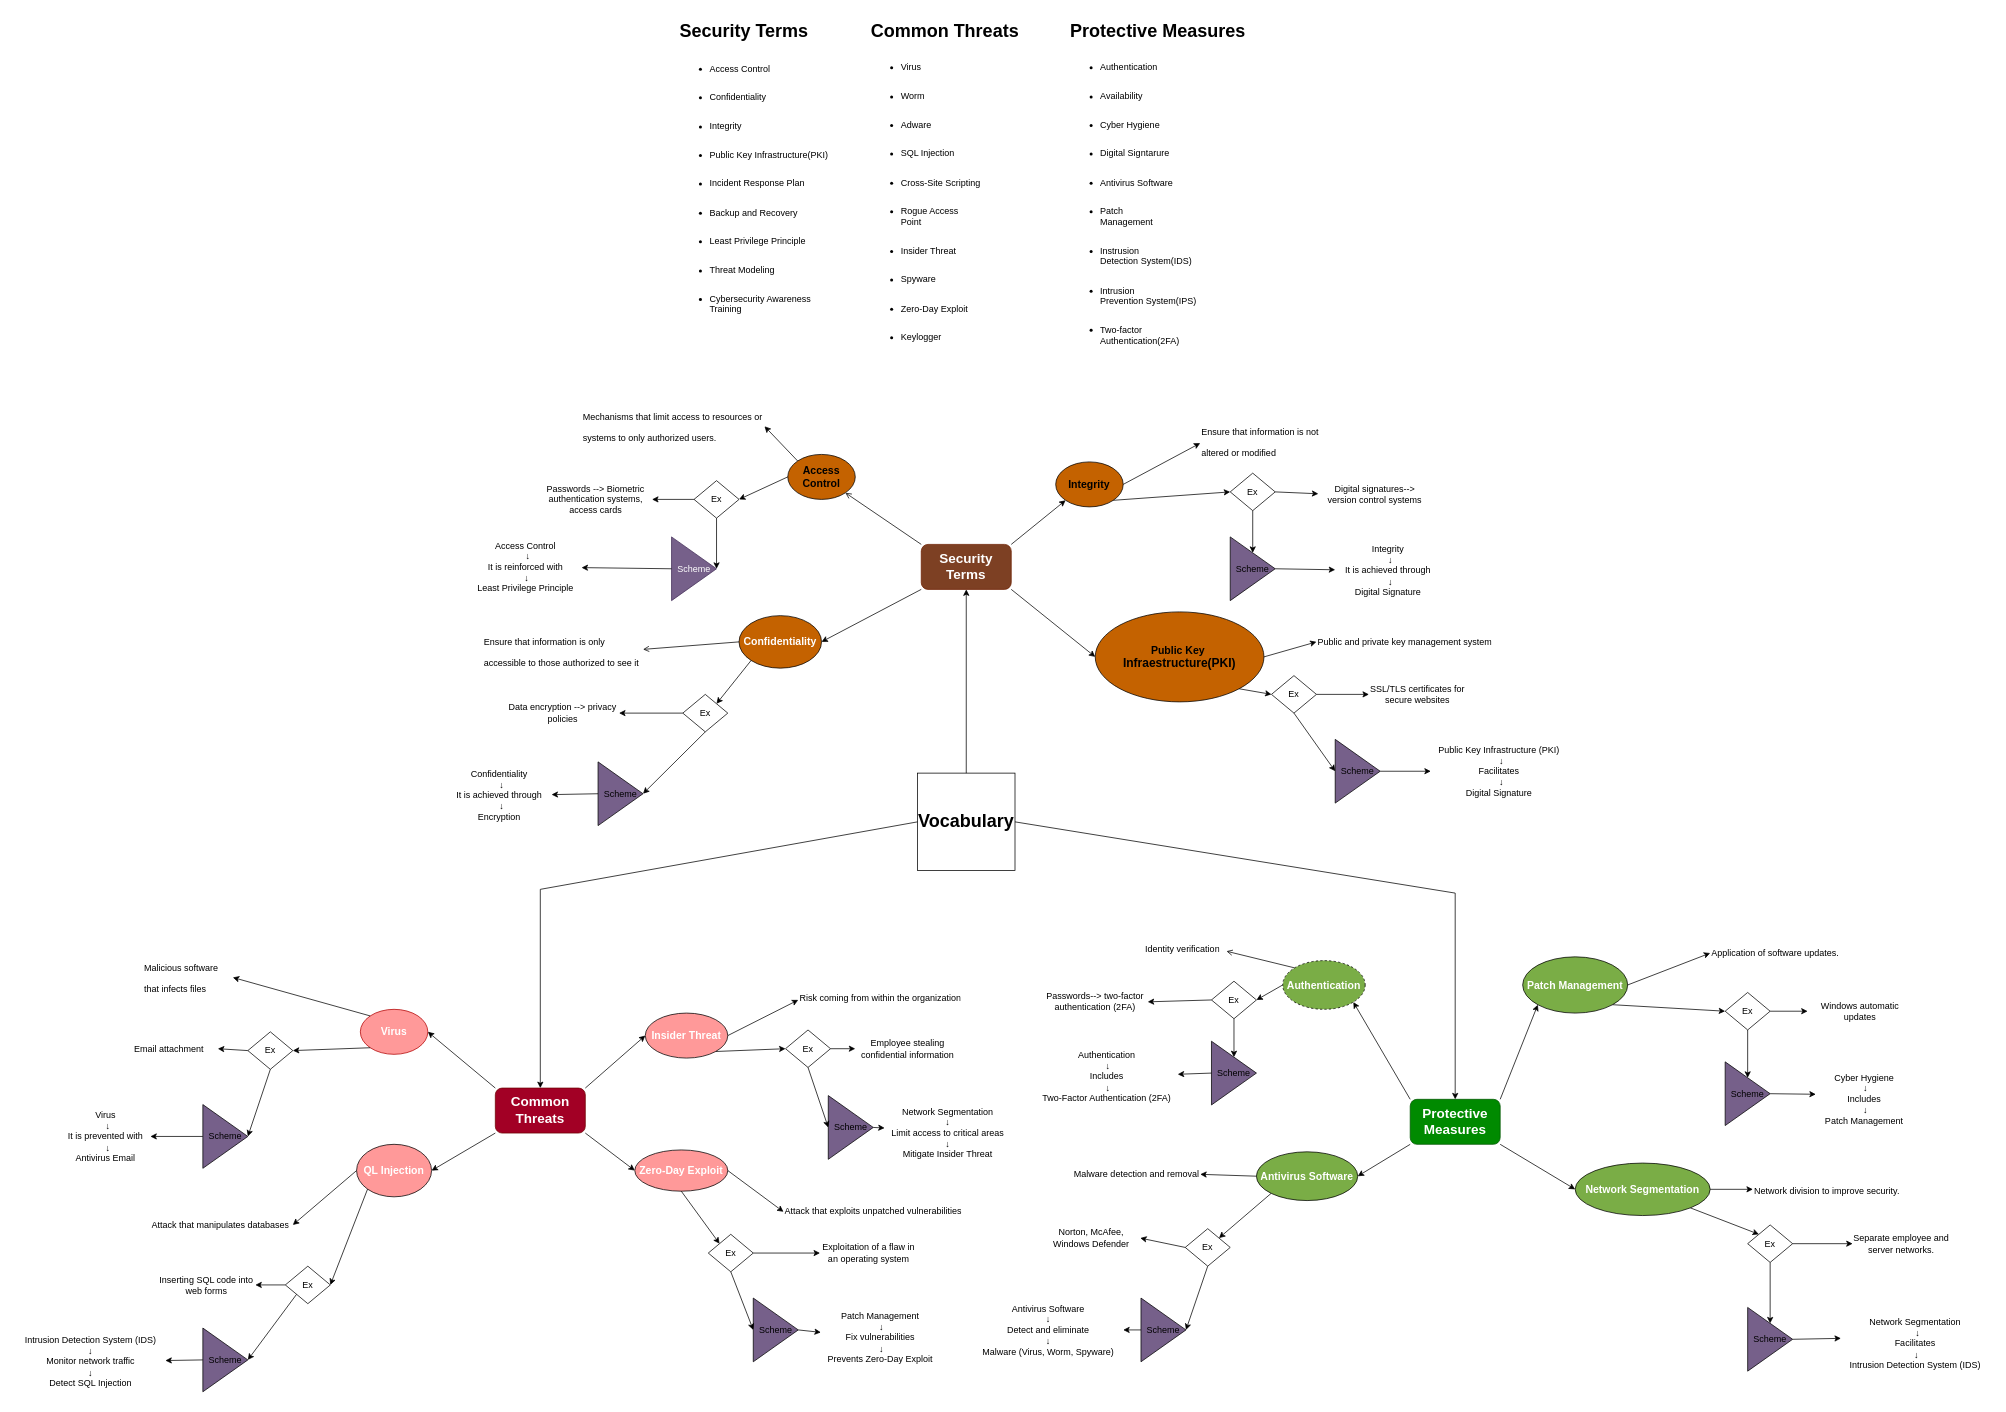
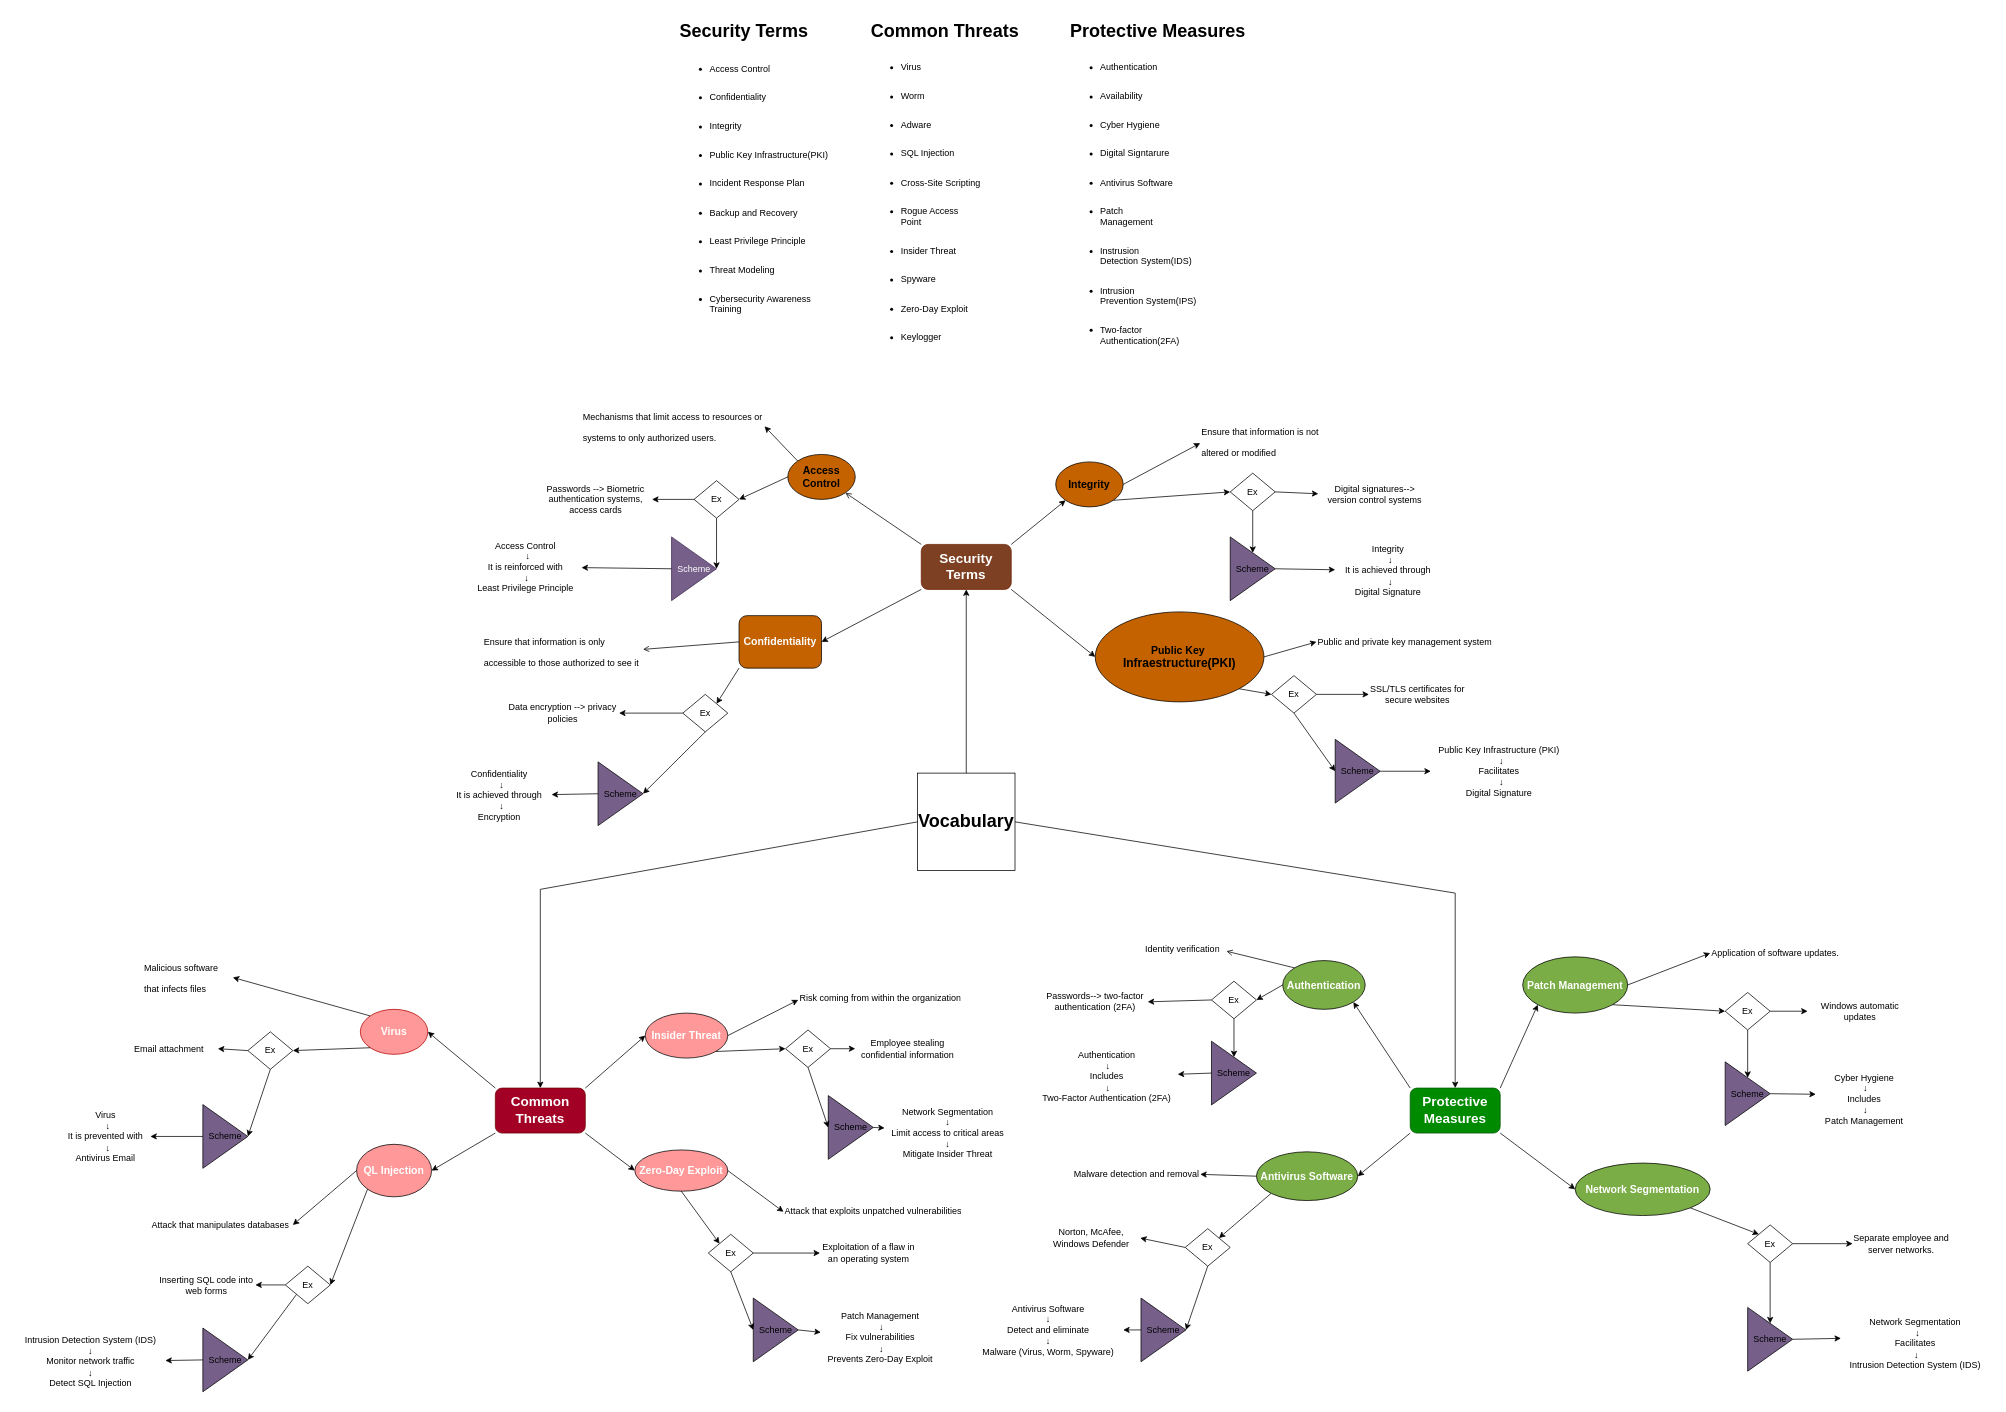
(780, 642) -> (780, 642)
(1324, 985) -> (1324, 985)
(1455, 1122) -> (1455, 1110)
(1729, 1189) -> none
(1833, 1189) -> none
